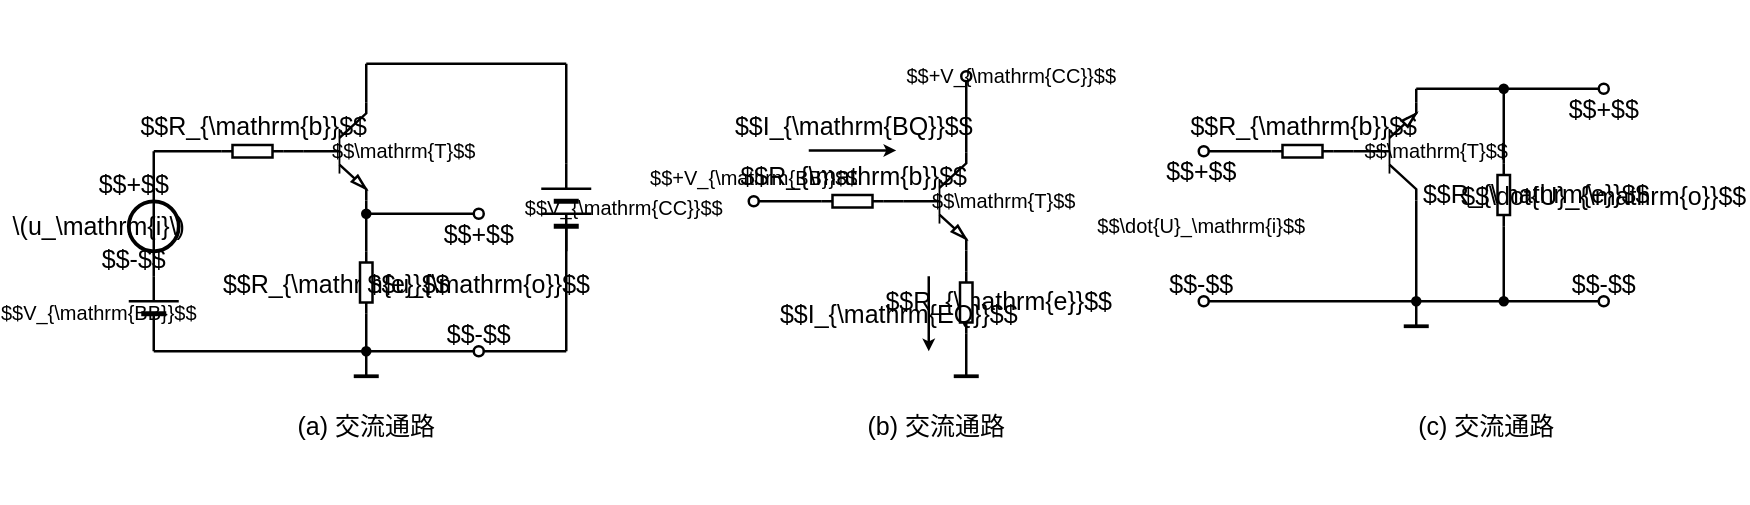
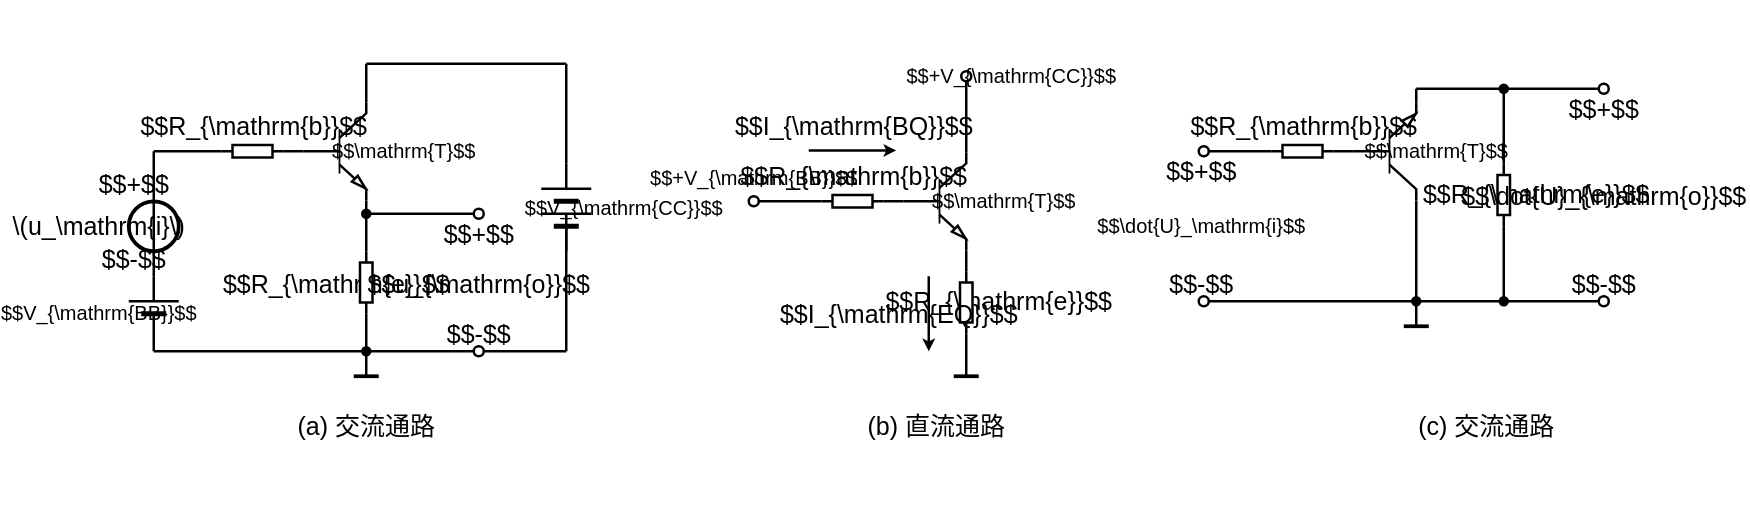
(938, 426) -> (938, 426)
